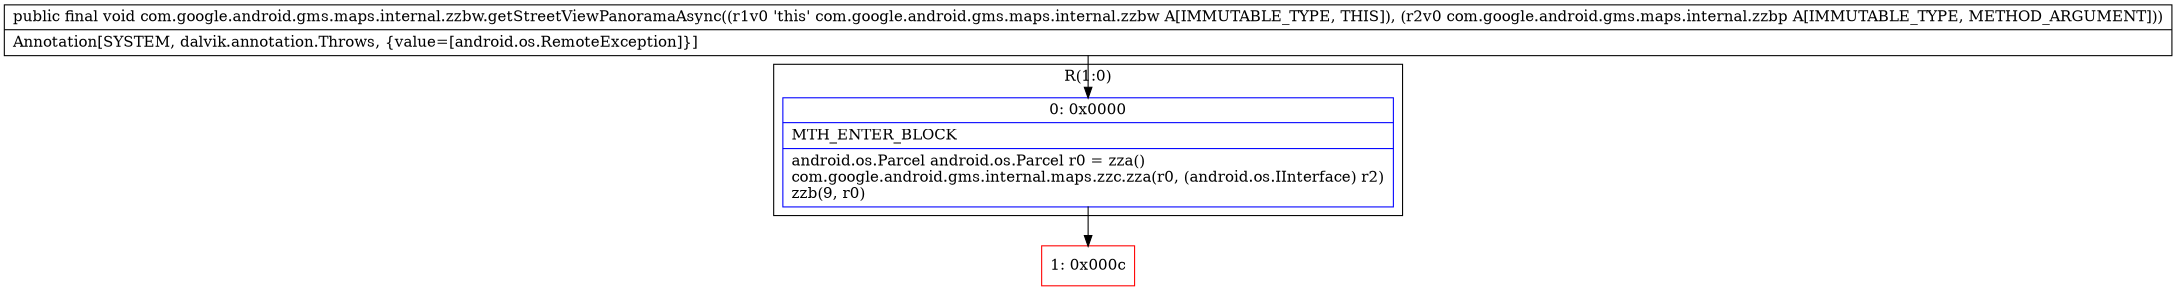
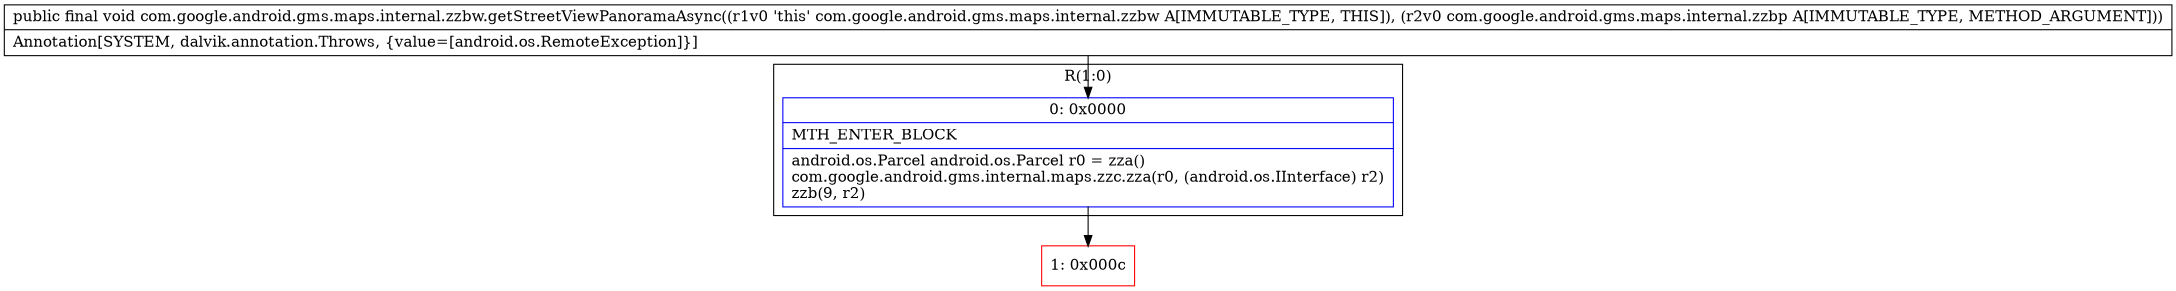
(829, 193) -> (829, 193)
